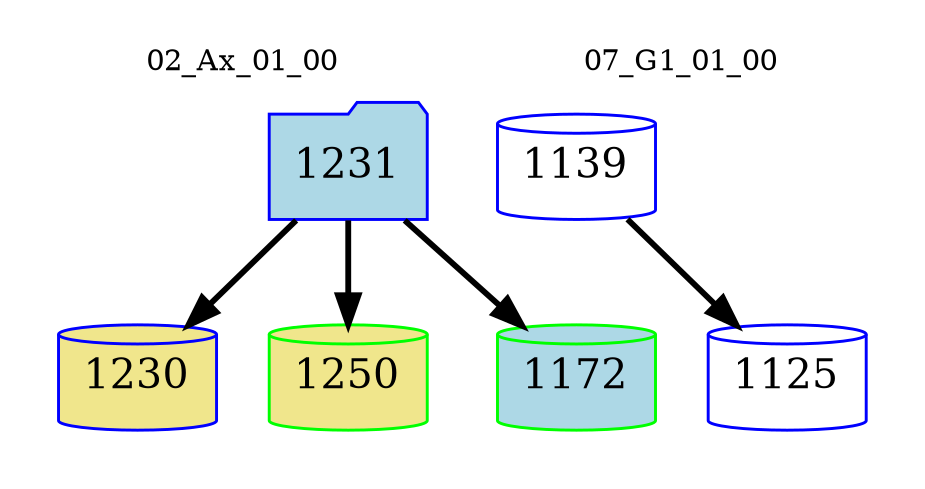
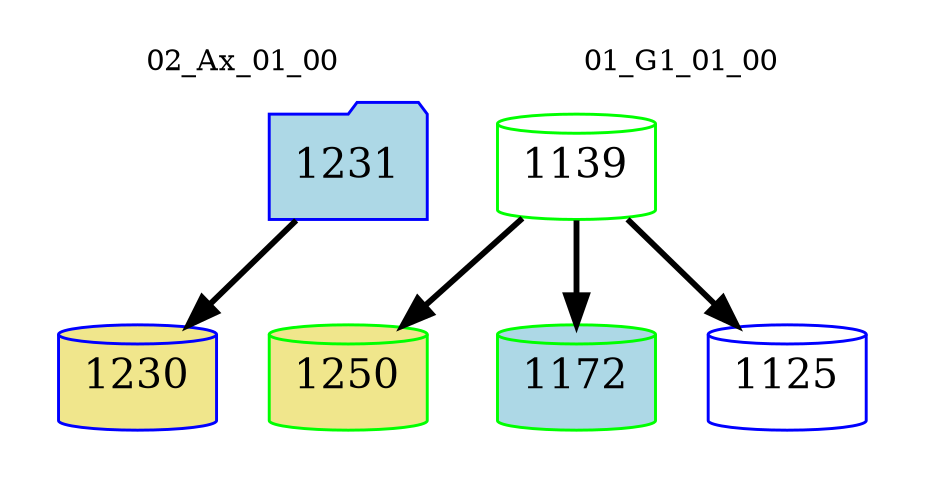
(682, 63) -> (682, 63)
(576, 167) -> (576, 167)
(431, 244) -> (576, 258)
(348, 258) -> (493, 244)
